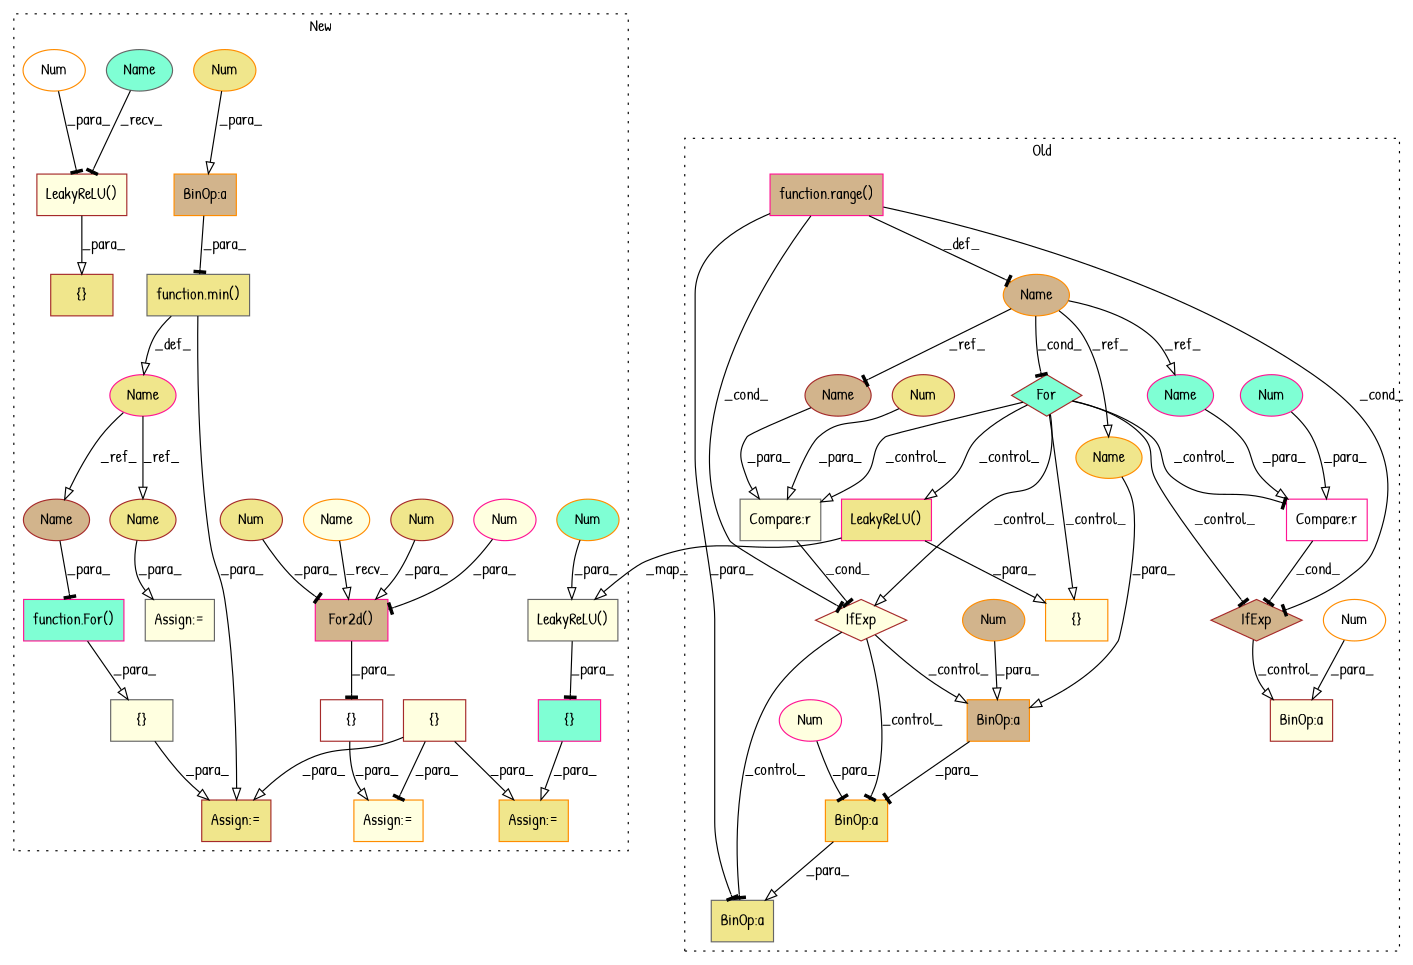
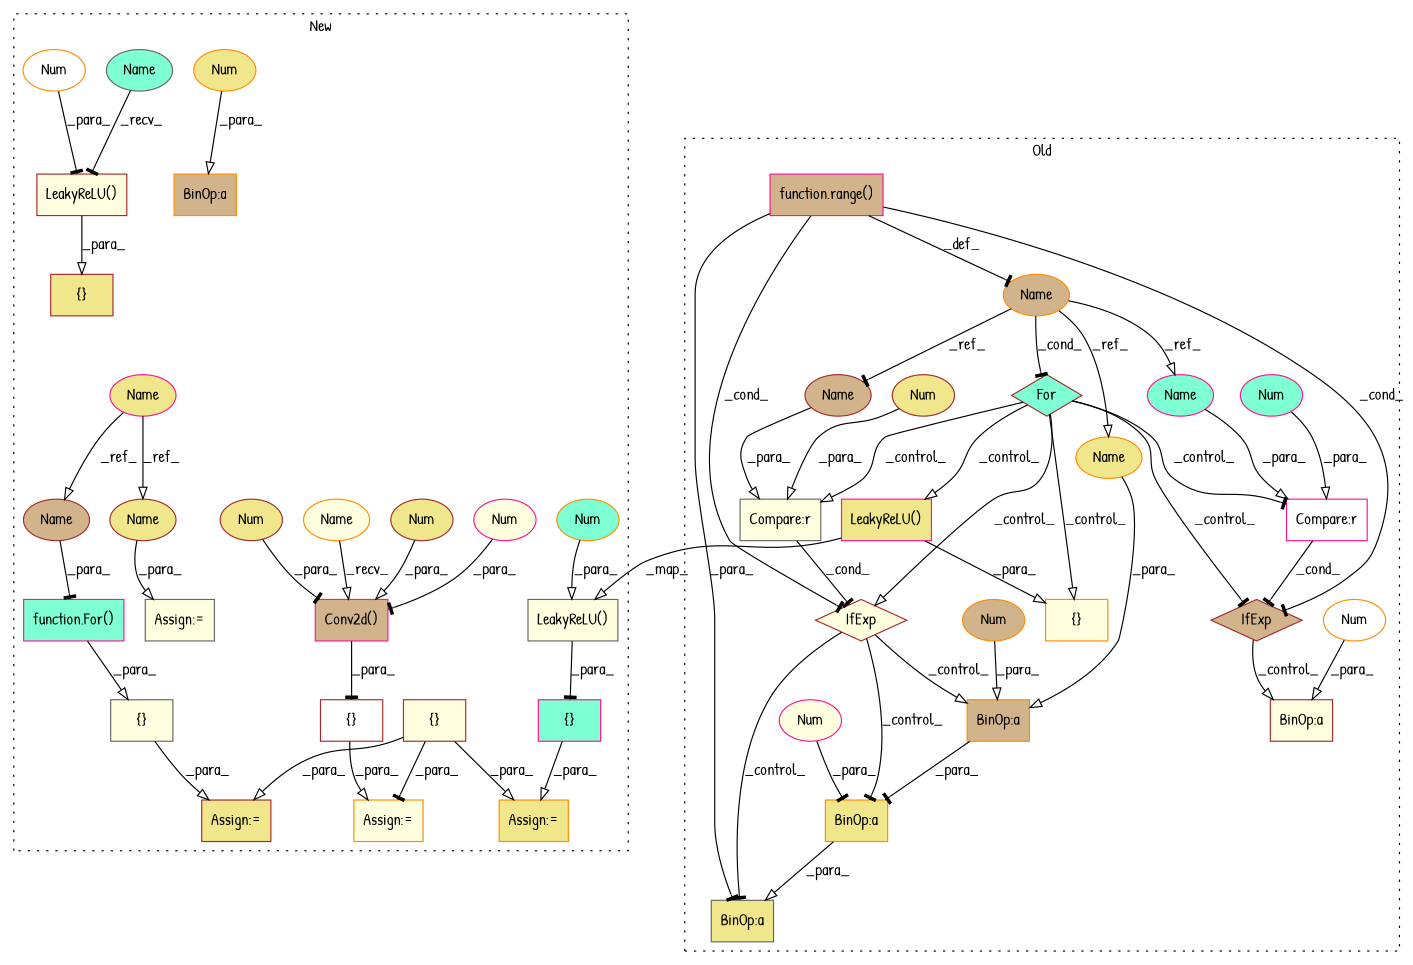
(198, 295) -> none
(352, 620) -> (352, 620)
